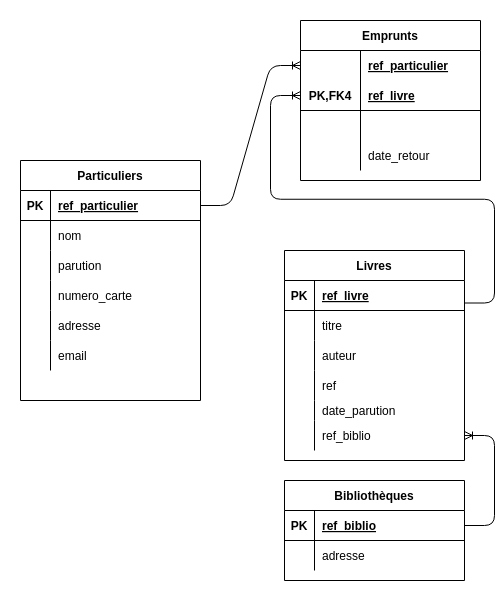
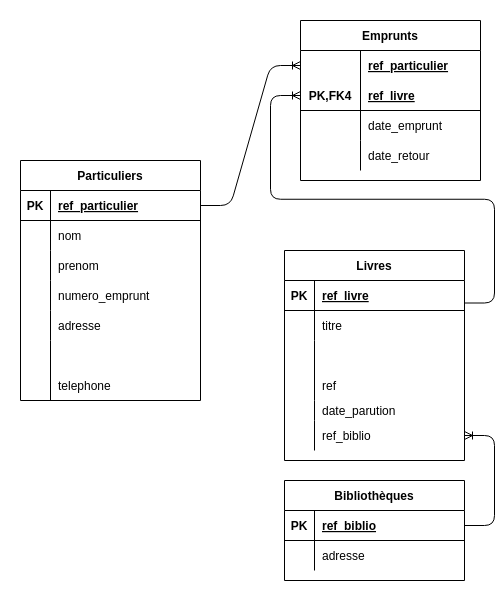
none -> (421, 126)
(83, 266) -> (78, 266)
(98, 296) -> (105, 296)
(126, 356) -> none
(390, 356) -> none
none -> (126, 386)
